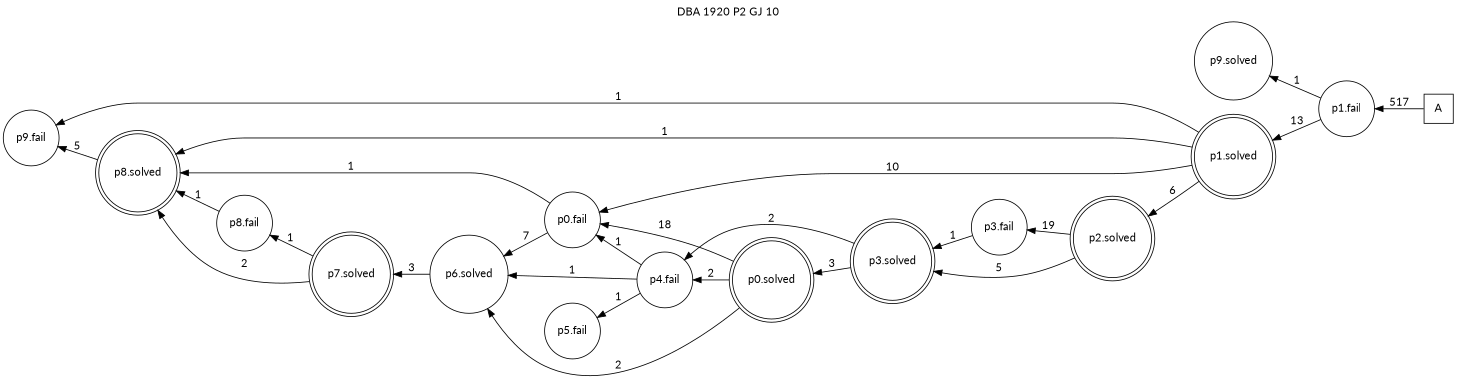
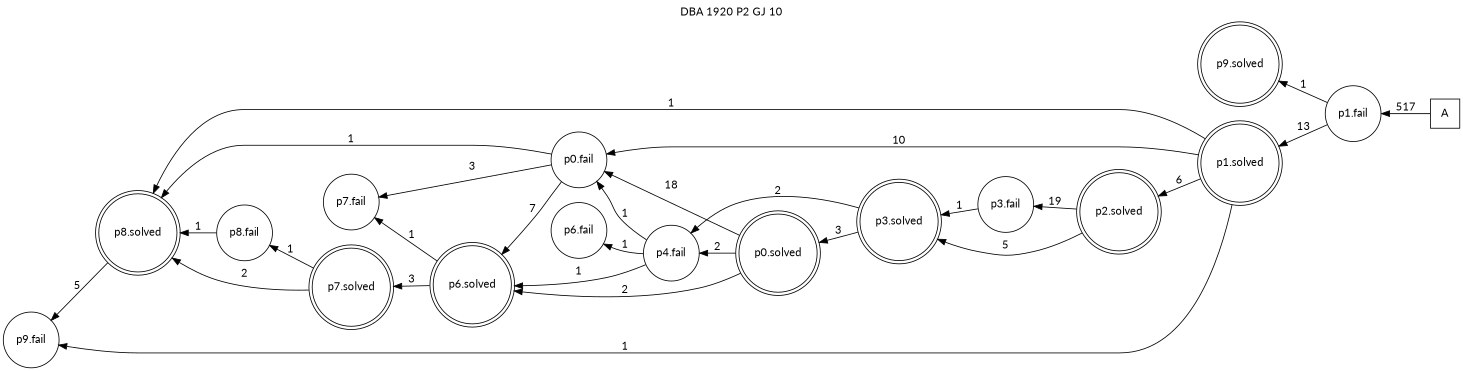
(1233, 61) -> (1240, 64)
none -> (351, 202)
(469, 274) -> (472, 285)
(572, 331) -> (579, 230)
